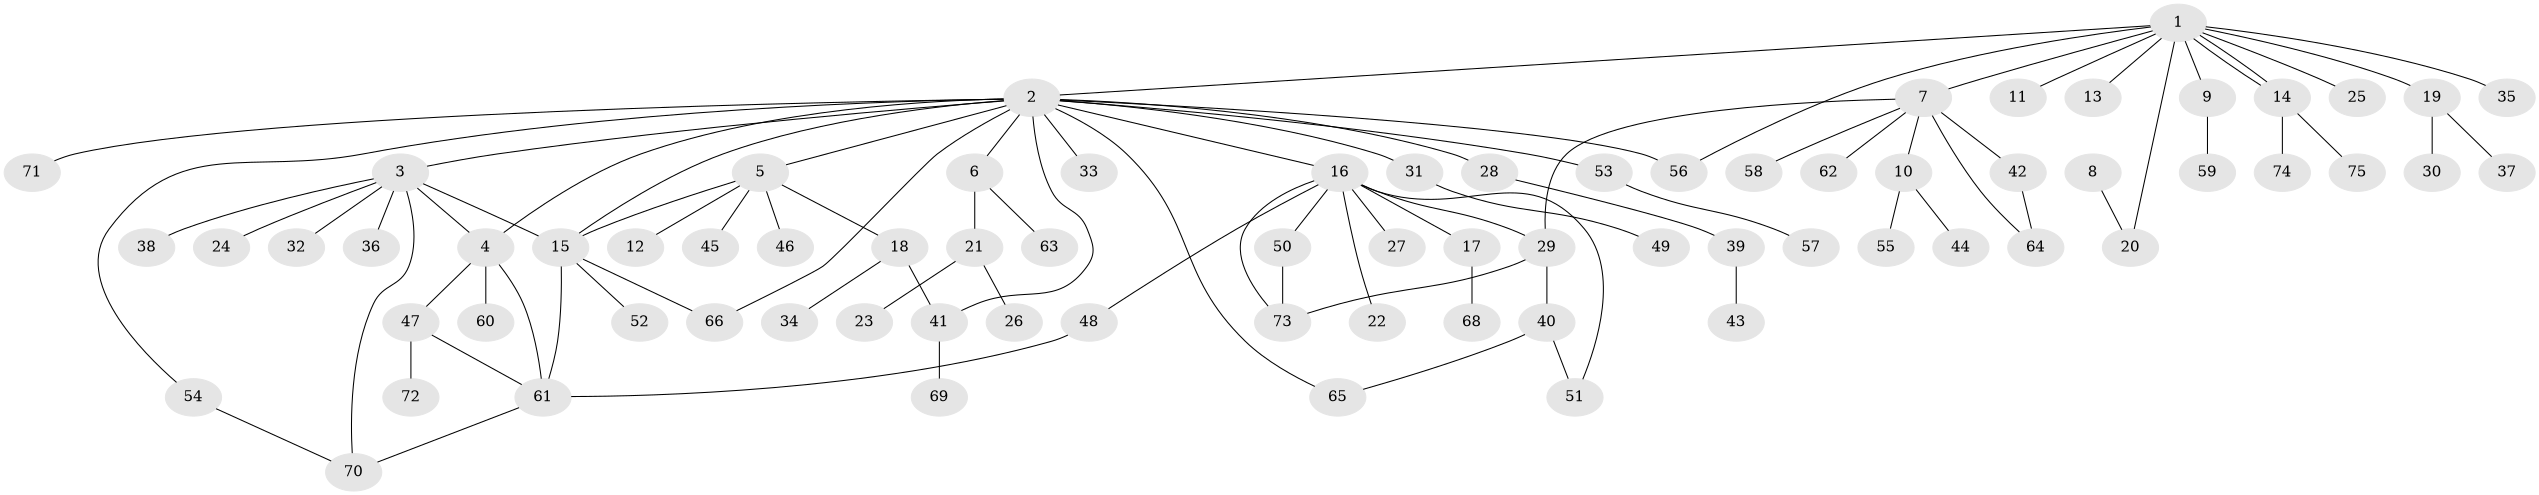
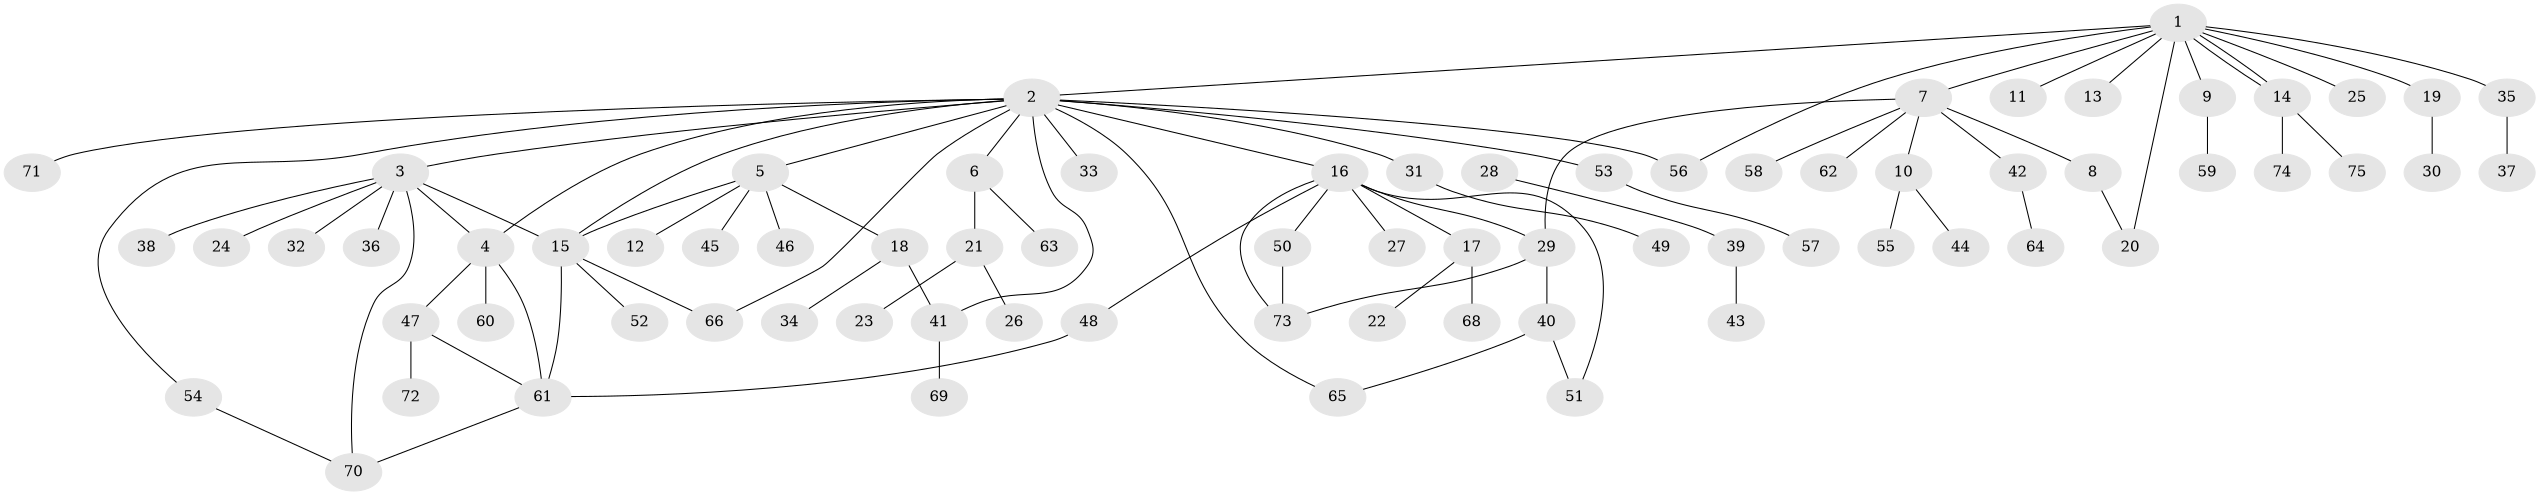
(1266, 117) -> none
(2470, 135) -> (2507, 135)
(1971, 178) -> (2009, 134)
(1355, 248) -> (1432, 279)
